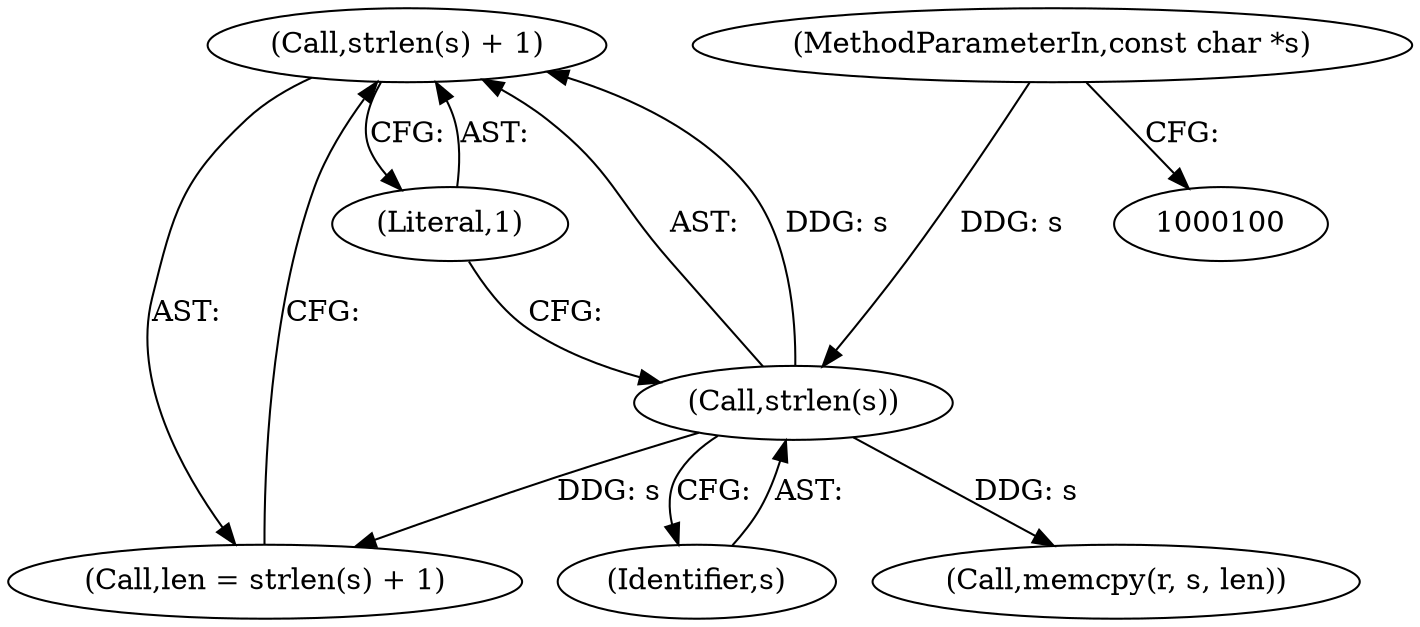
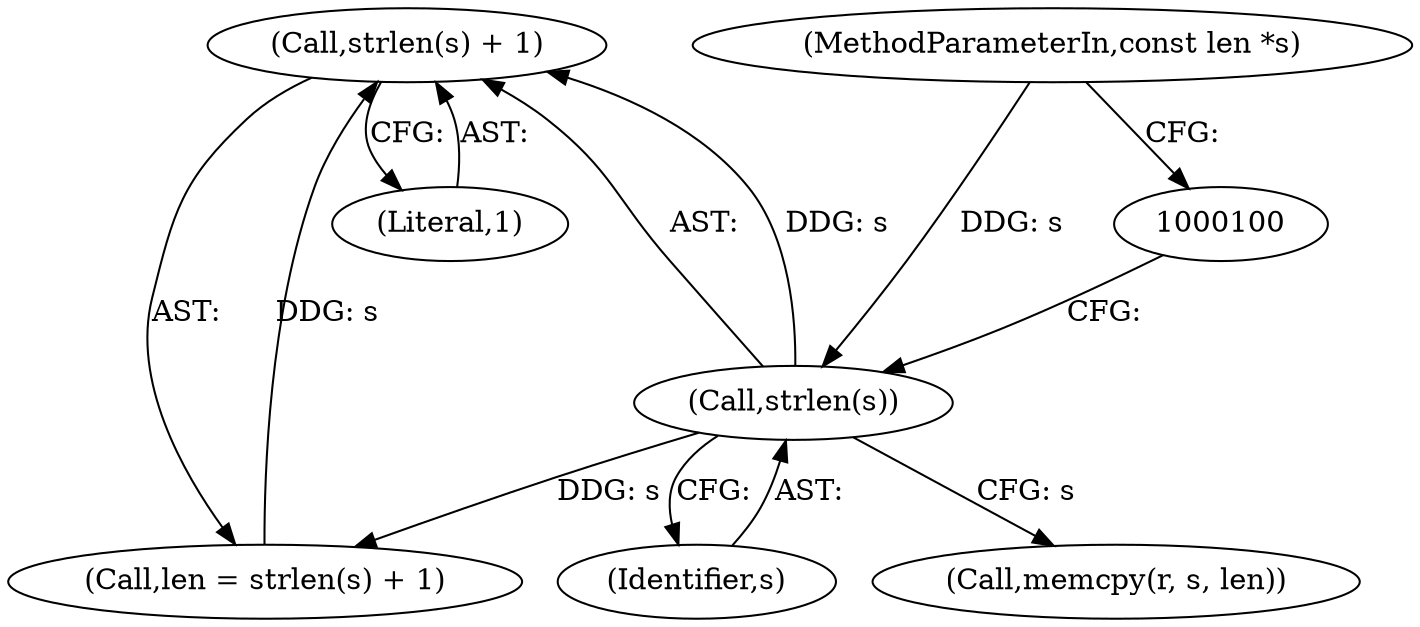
(1052, 45) -> (1052, 45)
(328, 313) -> (328, 313)
(542, 337) -> (1035, 315)
(1027, 492) -> (1027, 492)
